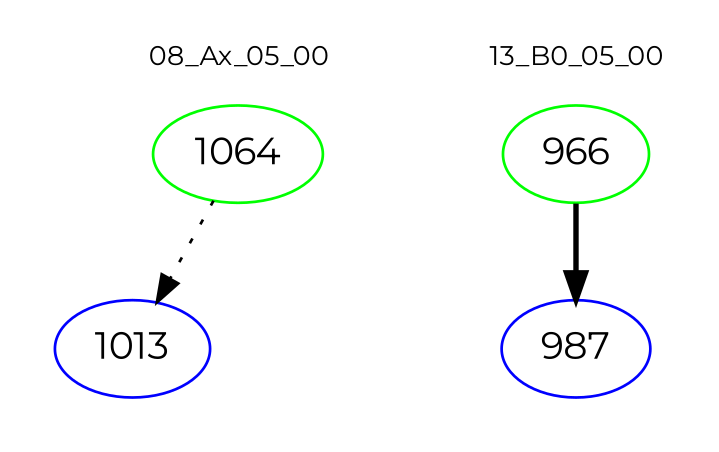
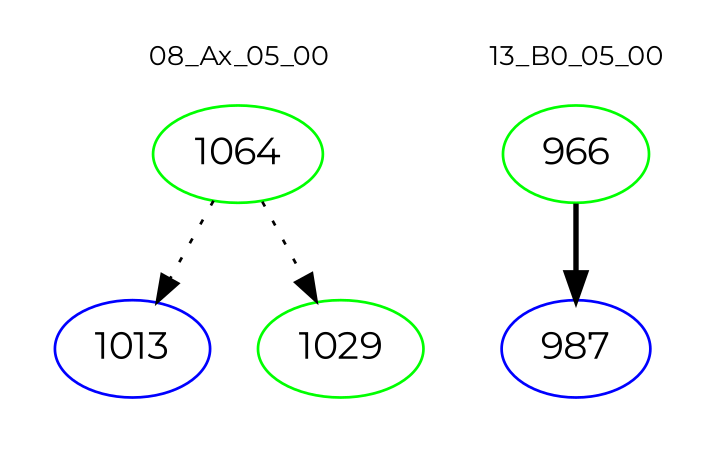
none -> (341, 349)
